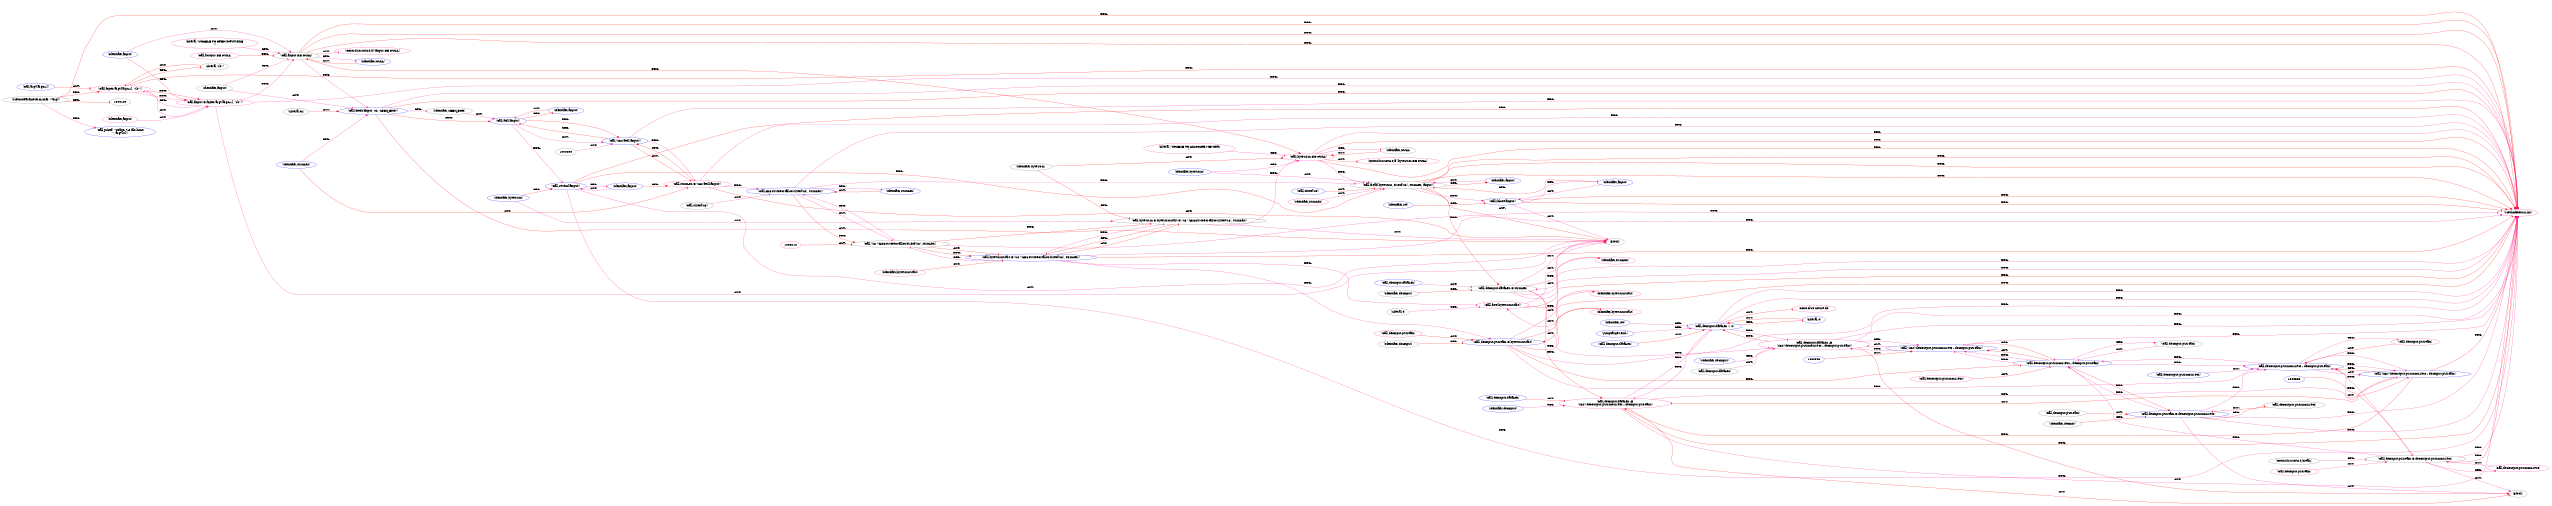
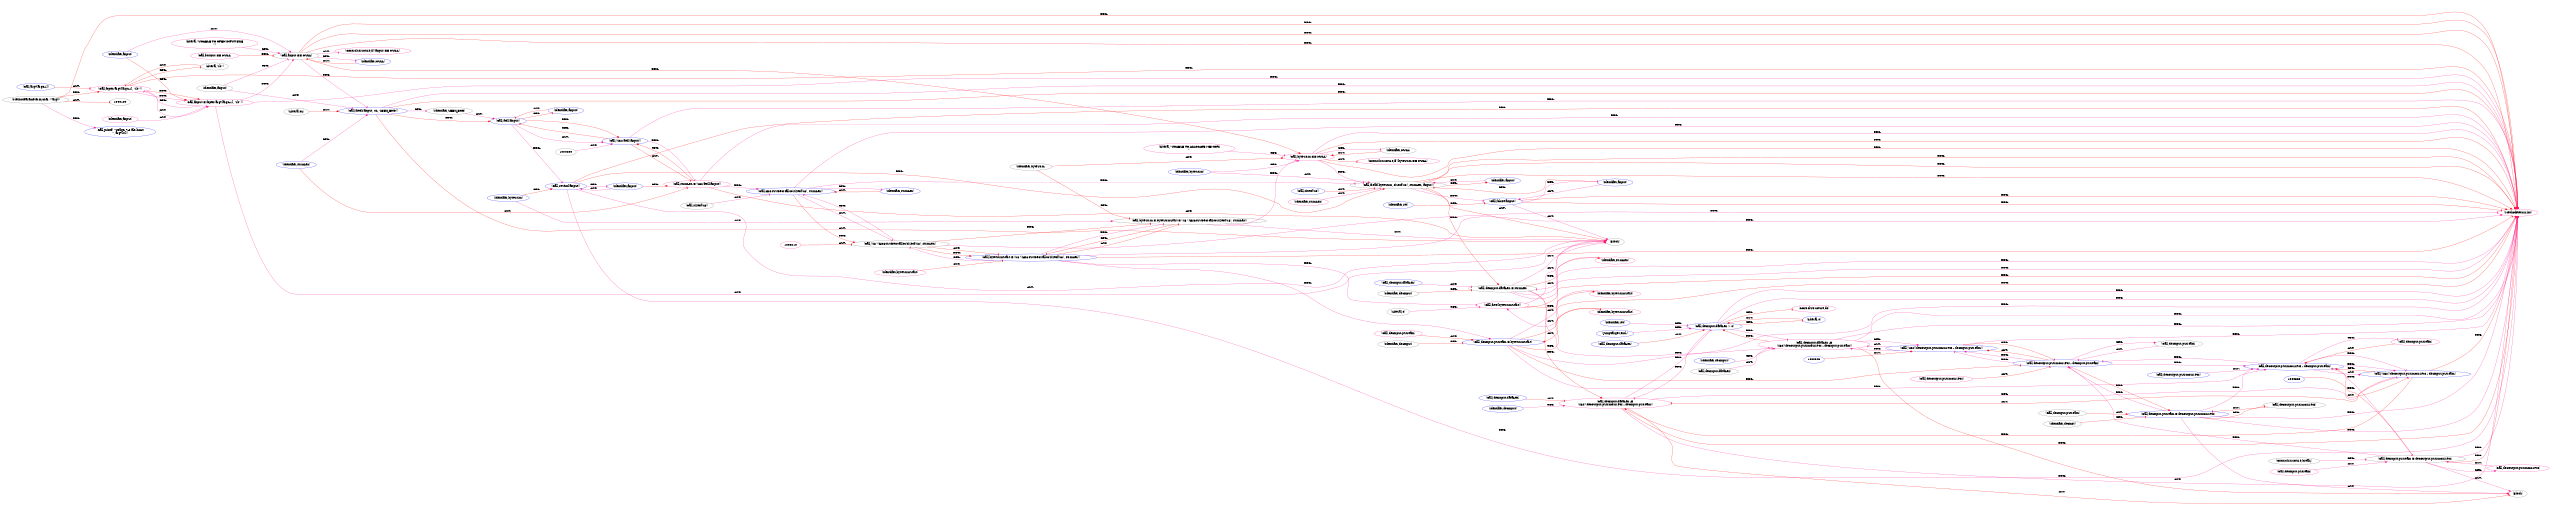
(77, 100) -> (77, 100)
(1446, 197) -> (1446, 197)
(1750, 312) -> (1750, 312)
